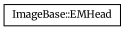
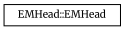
(62, 15) -> (62, 15)
